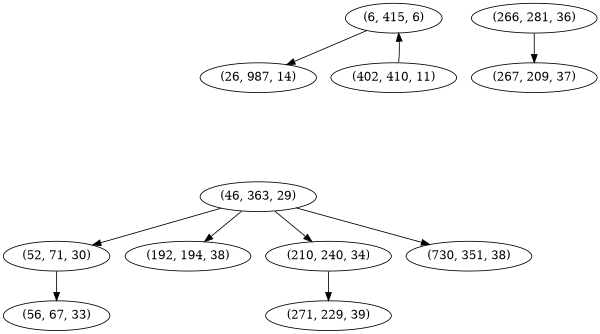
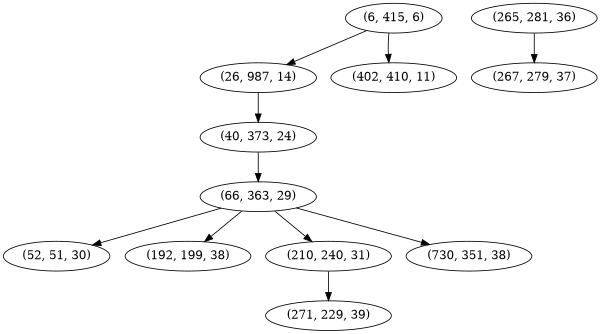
(534, 18) -> (534, 18)
(399, 52) -> (388, 44)
(534, 78) -> (534, 78)
none -> (258, 137)
(258, 197) -> (258, 197)
(57, 256) -> (57, 256)
(188, 256) -> (188, 256)
(328, 256) -> (328, 256)
(57, 316) -> none
